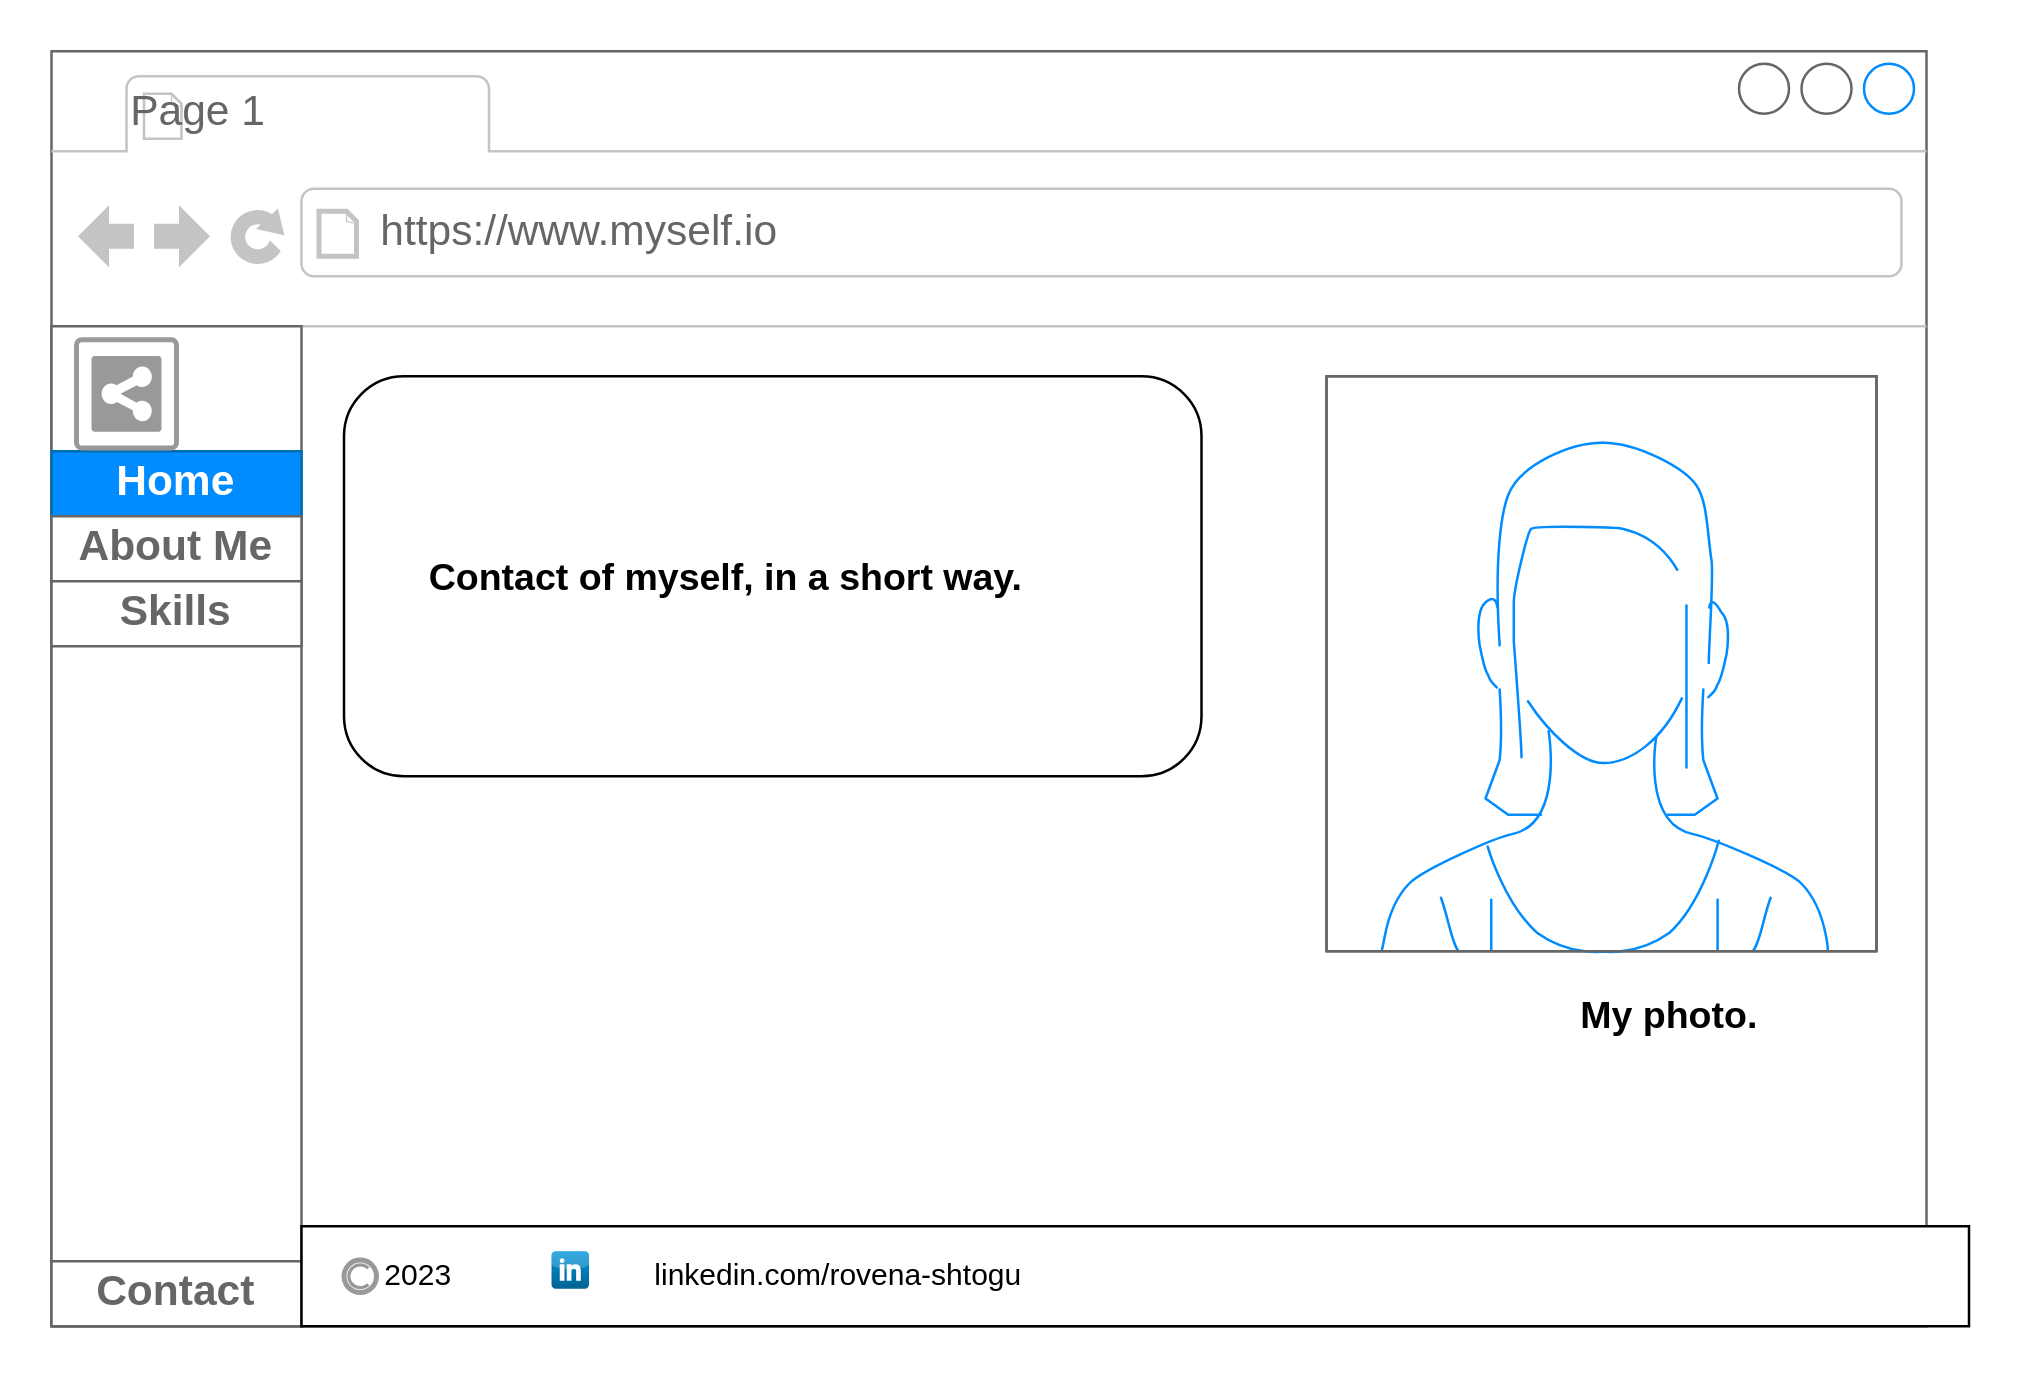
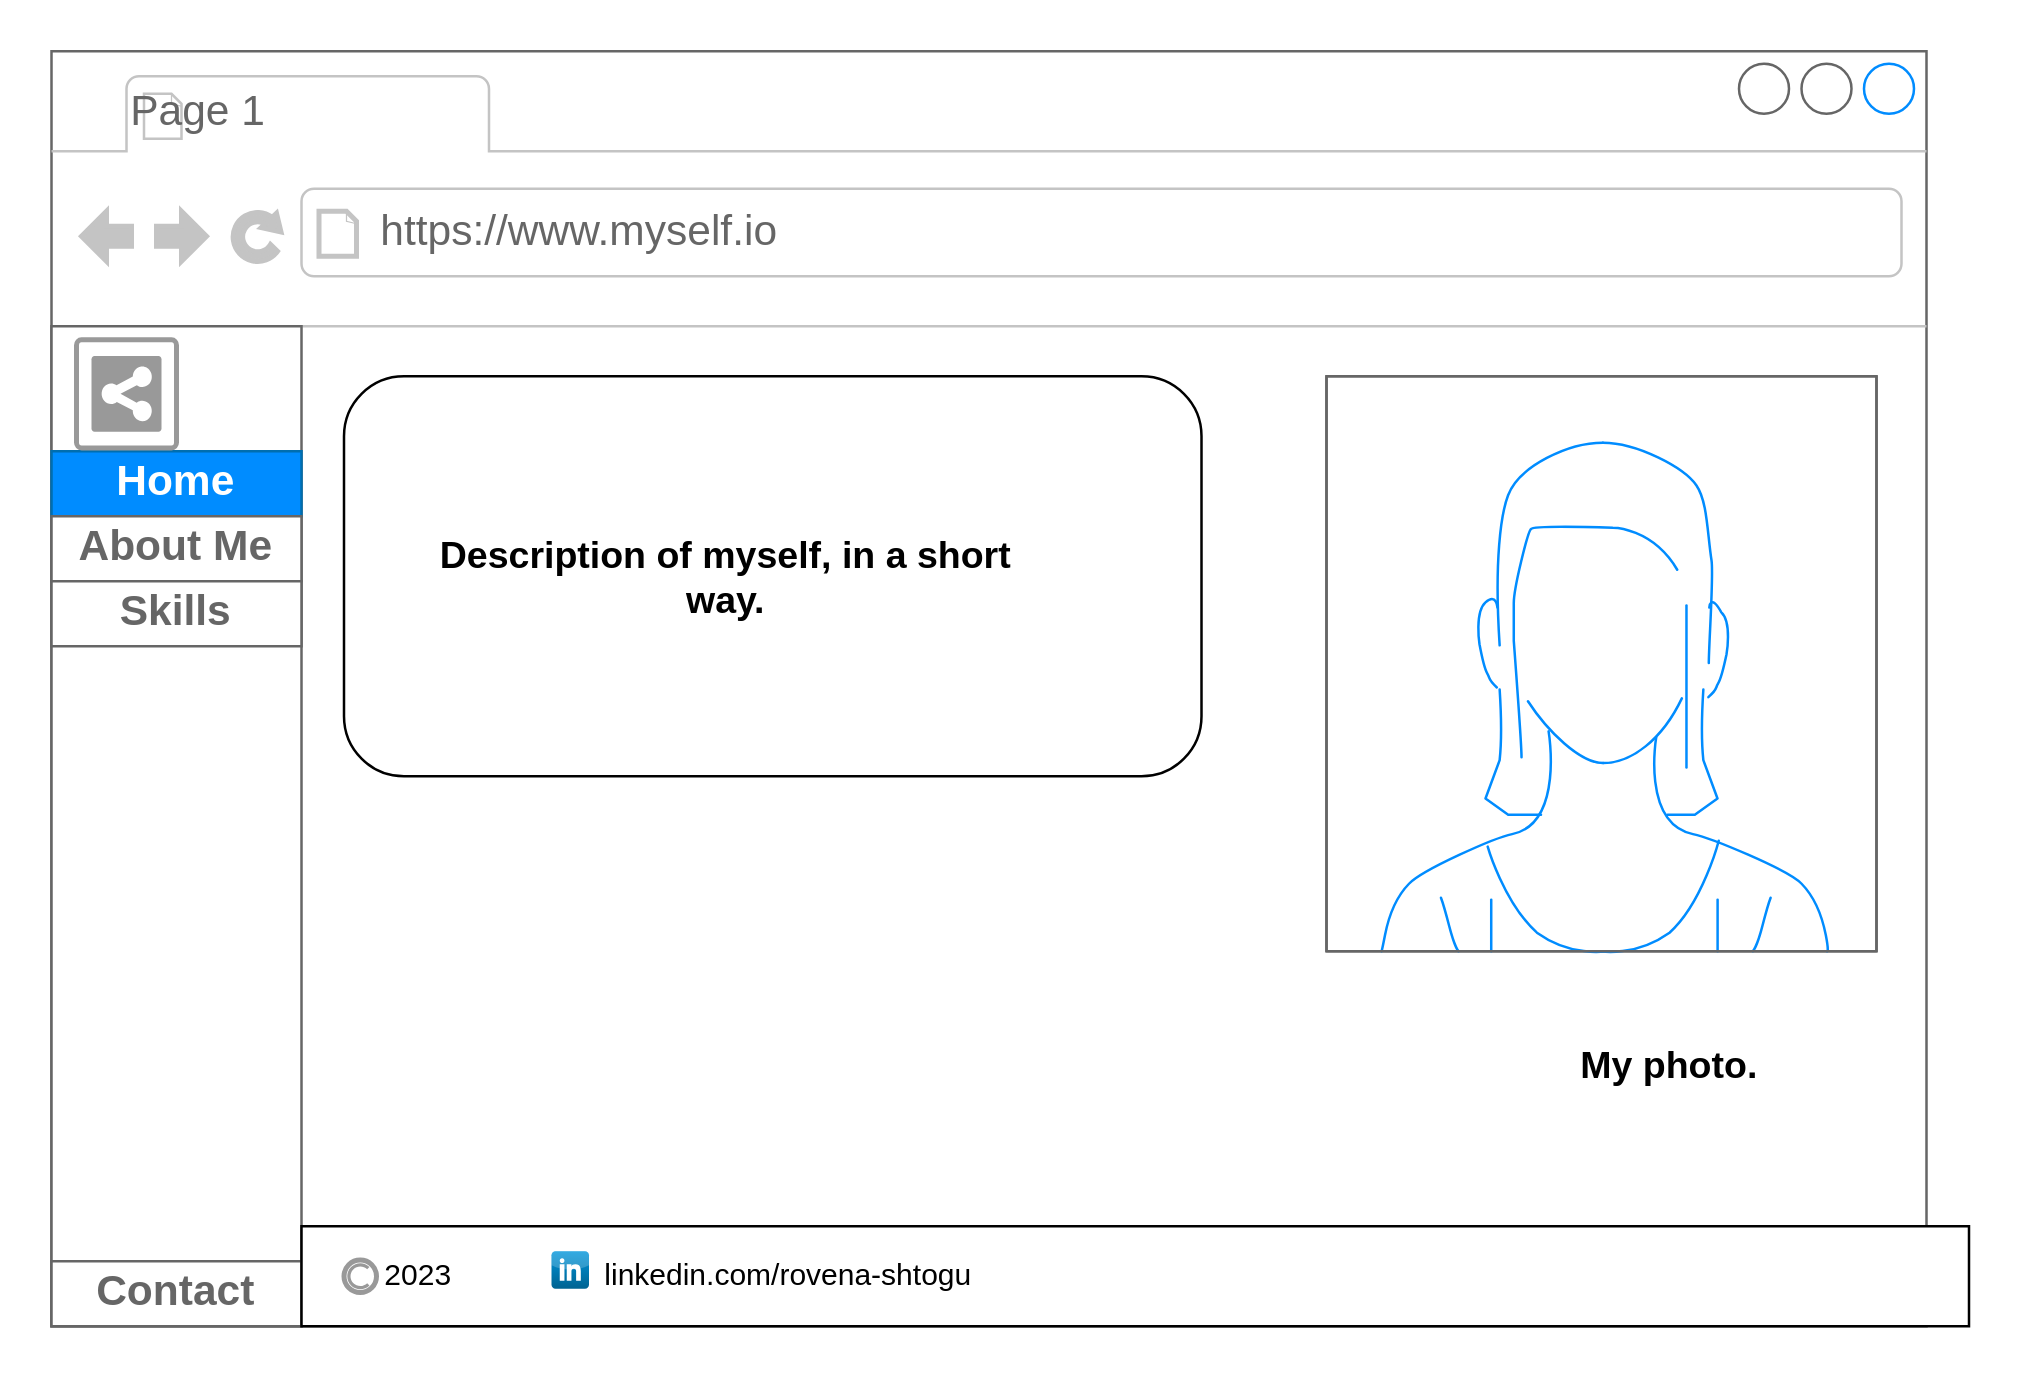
(726, 576) -> (726, 576)
(1675, 1014) -> (1675, 1064)
(839, 1276) -> (789, 1276)
